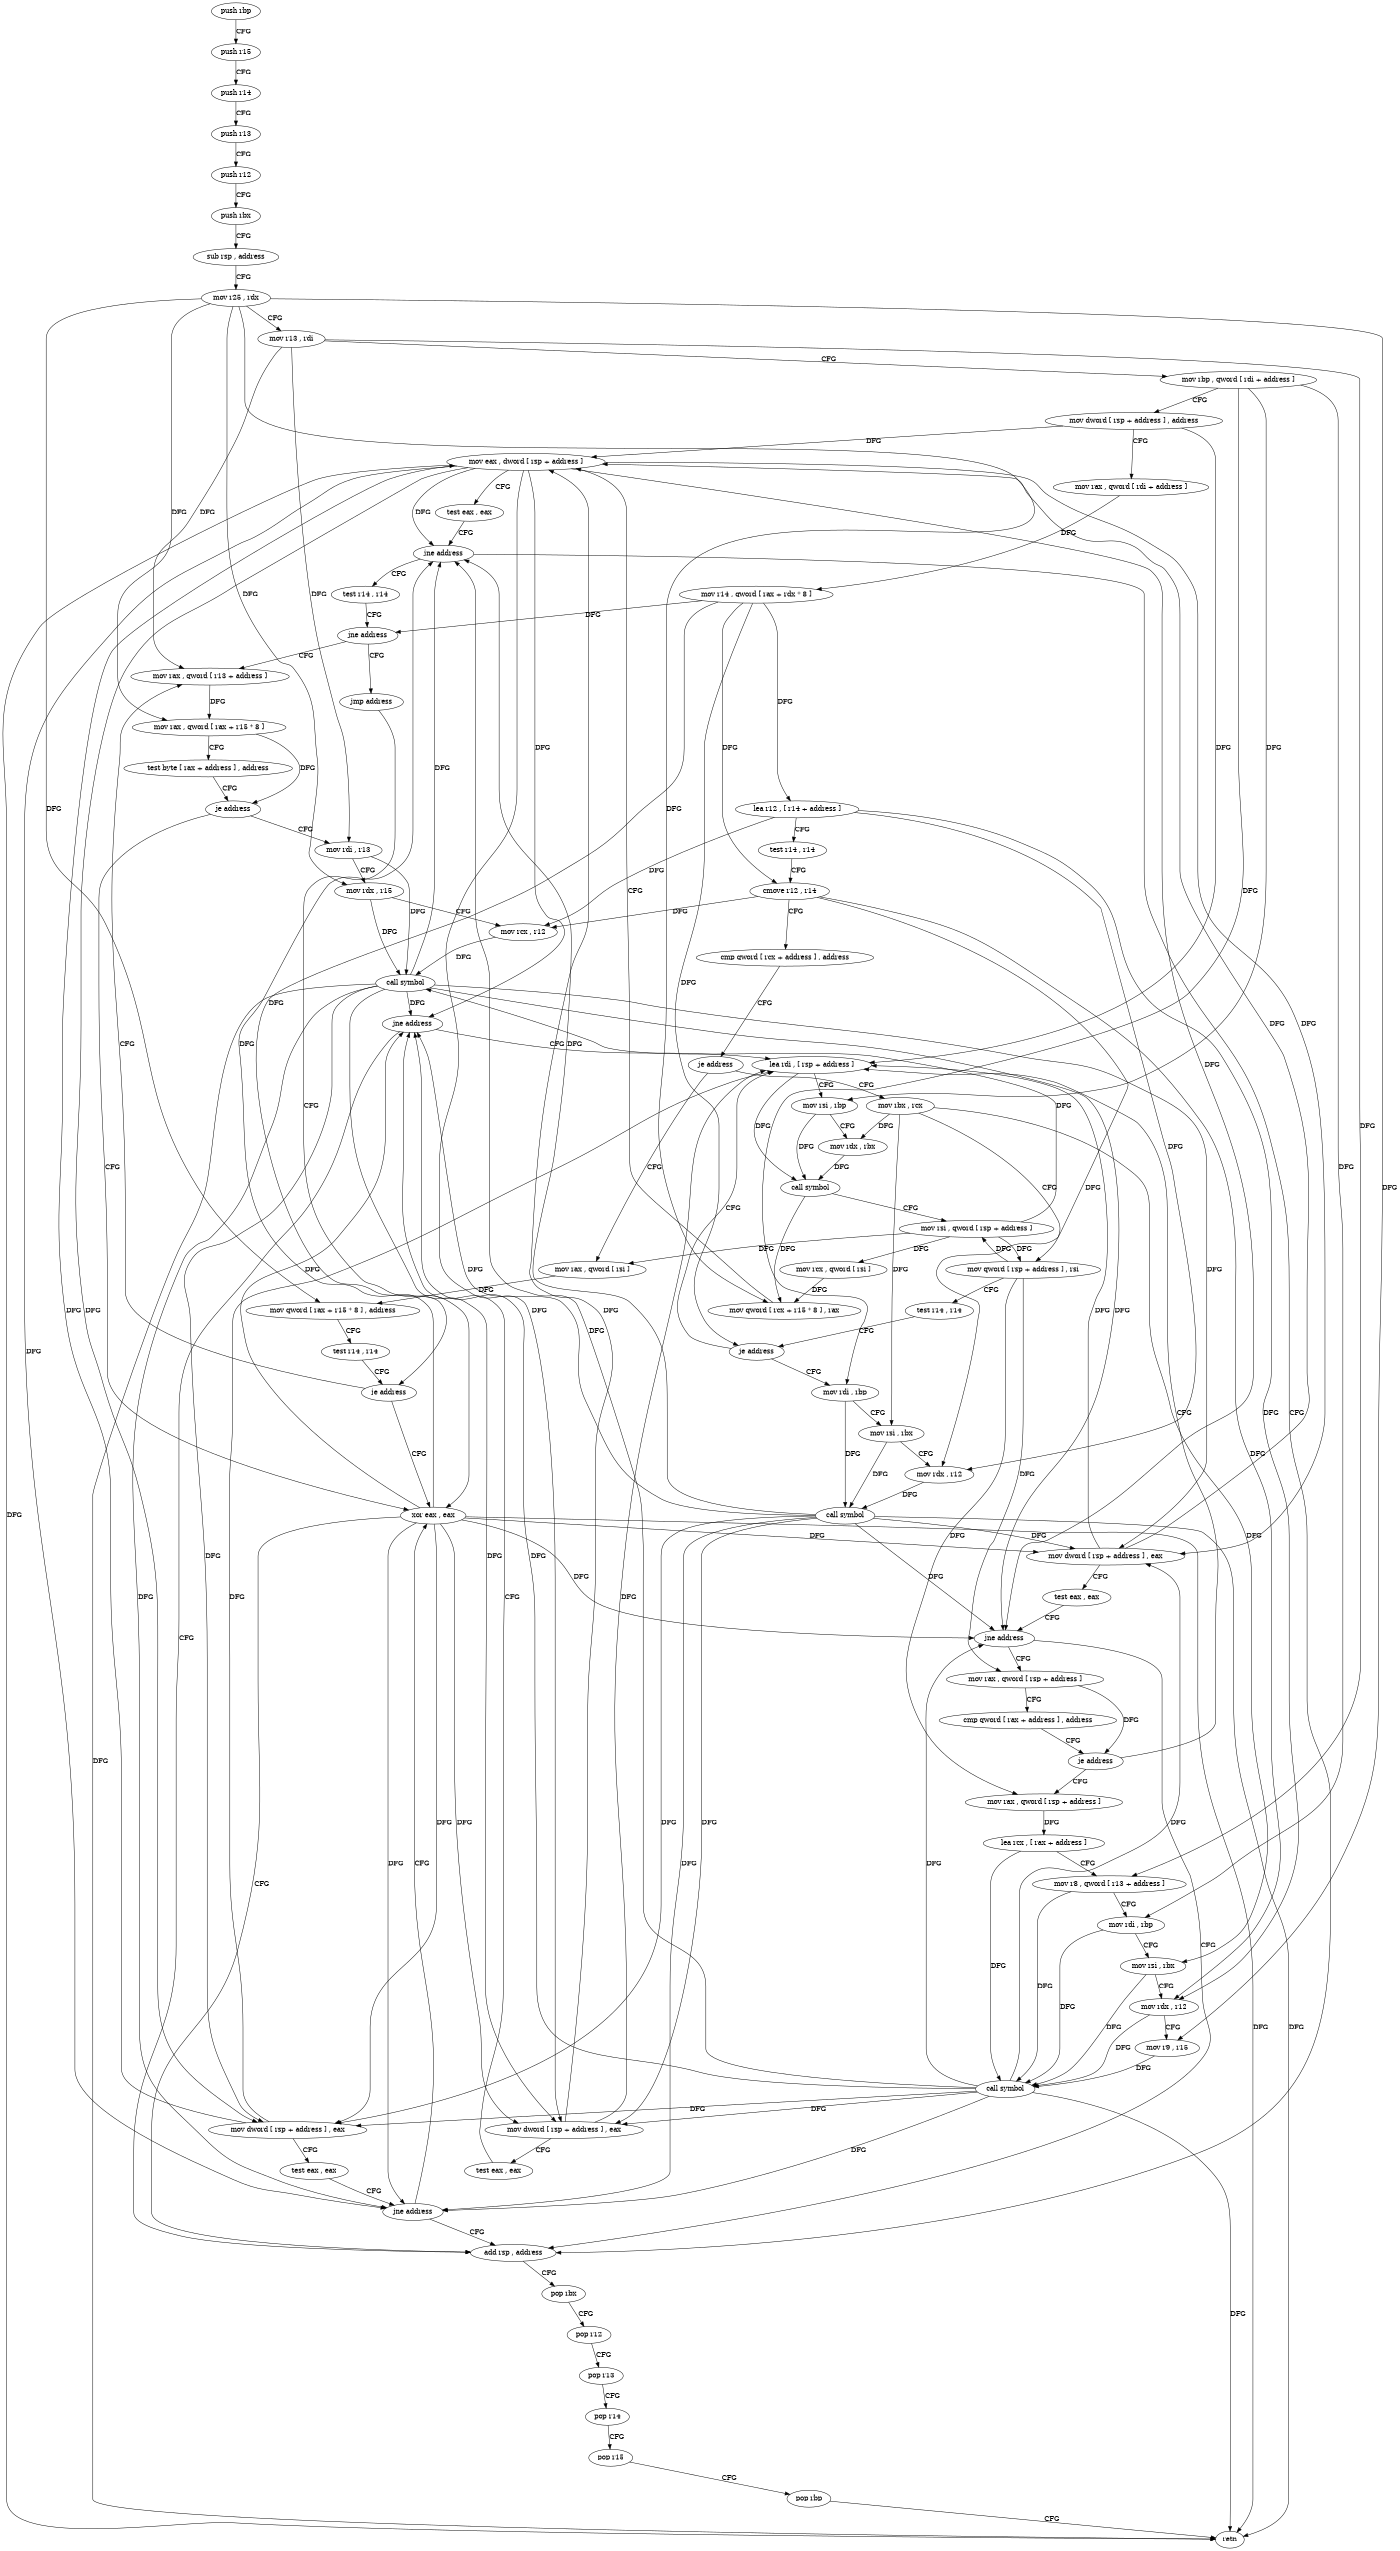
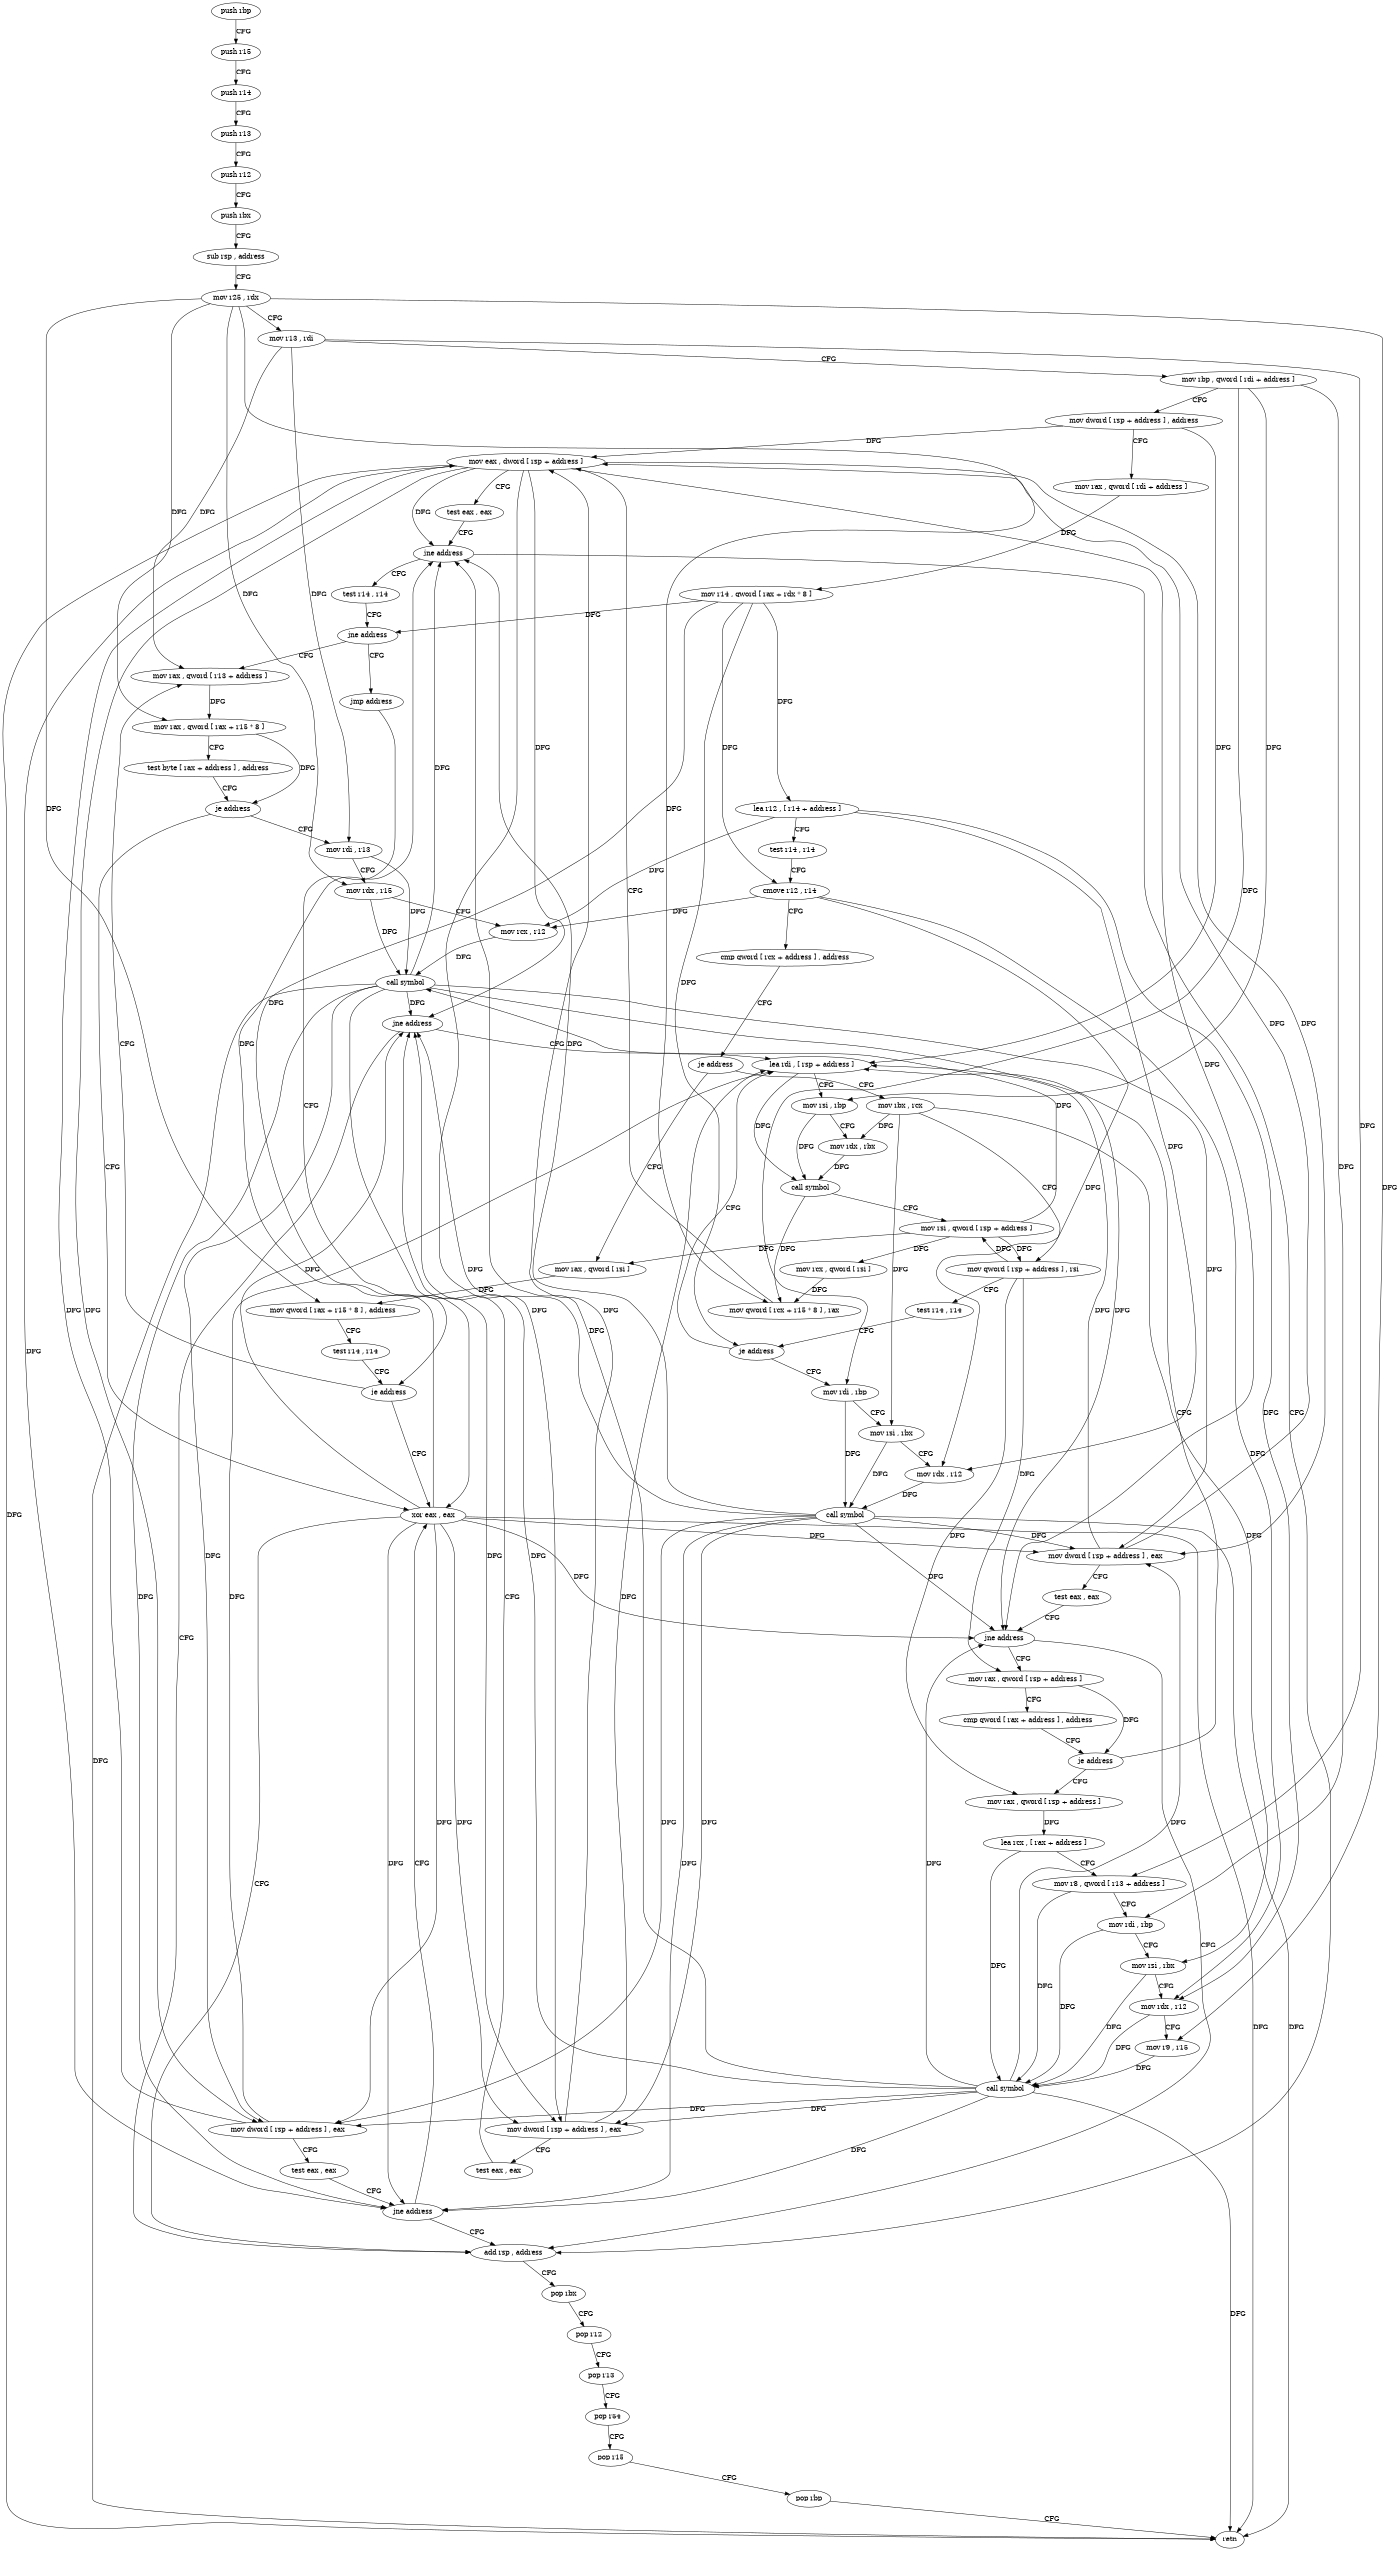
(607, 2417) -> (607, 2417)
